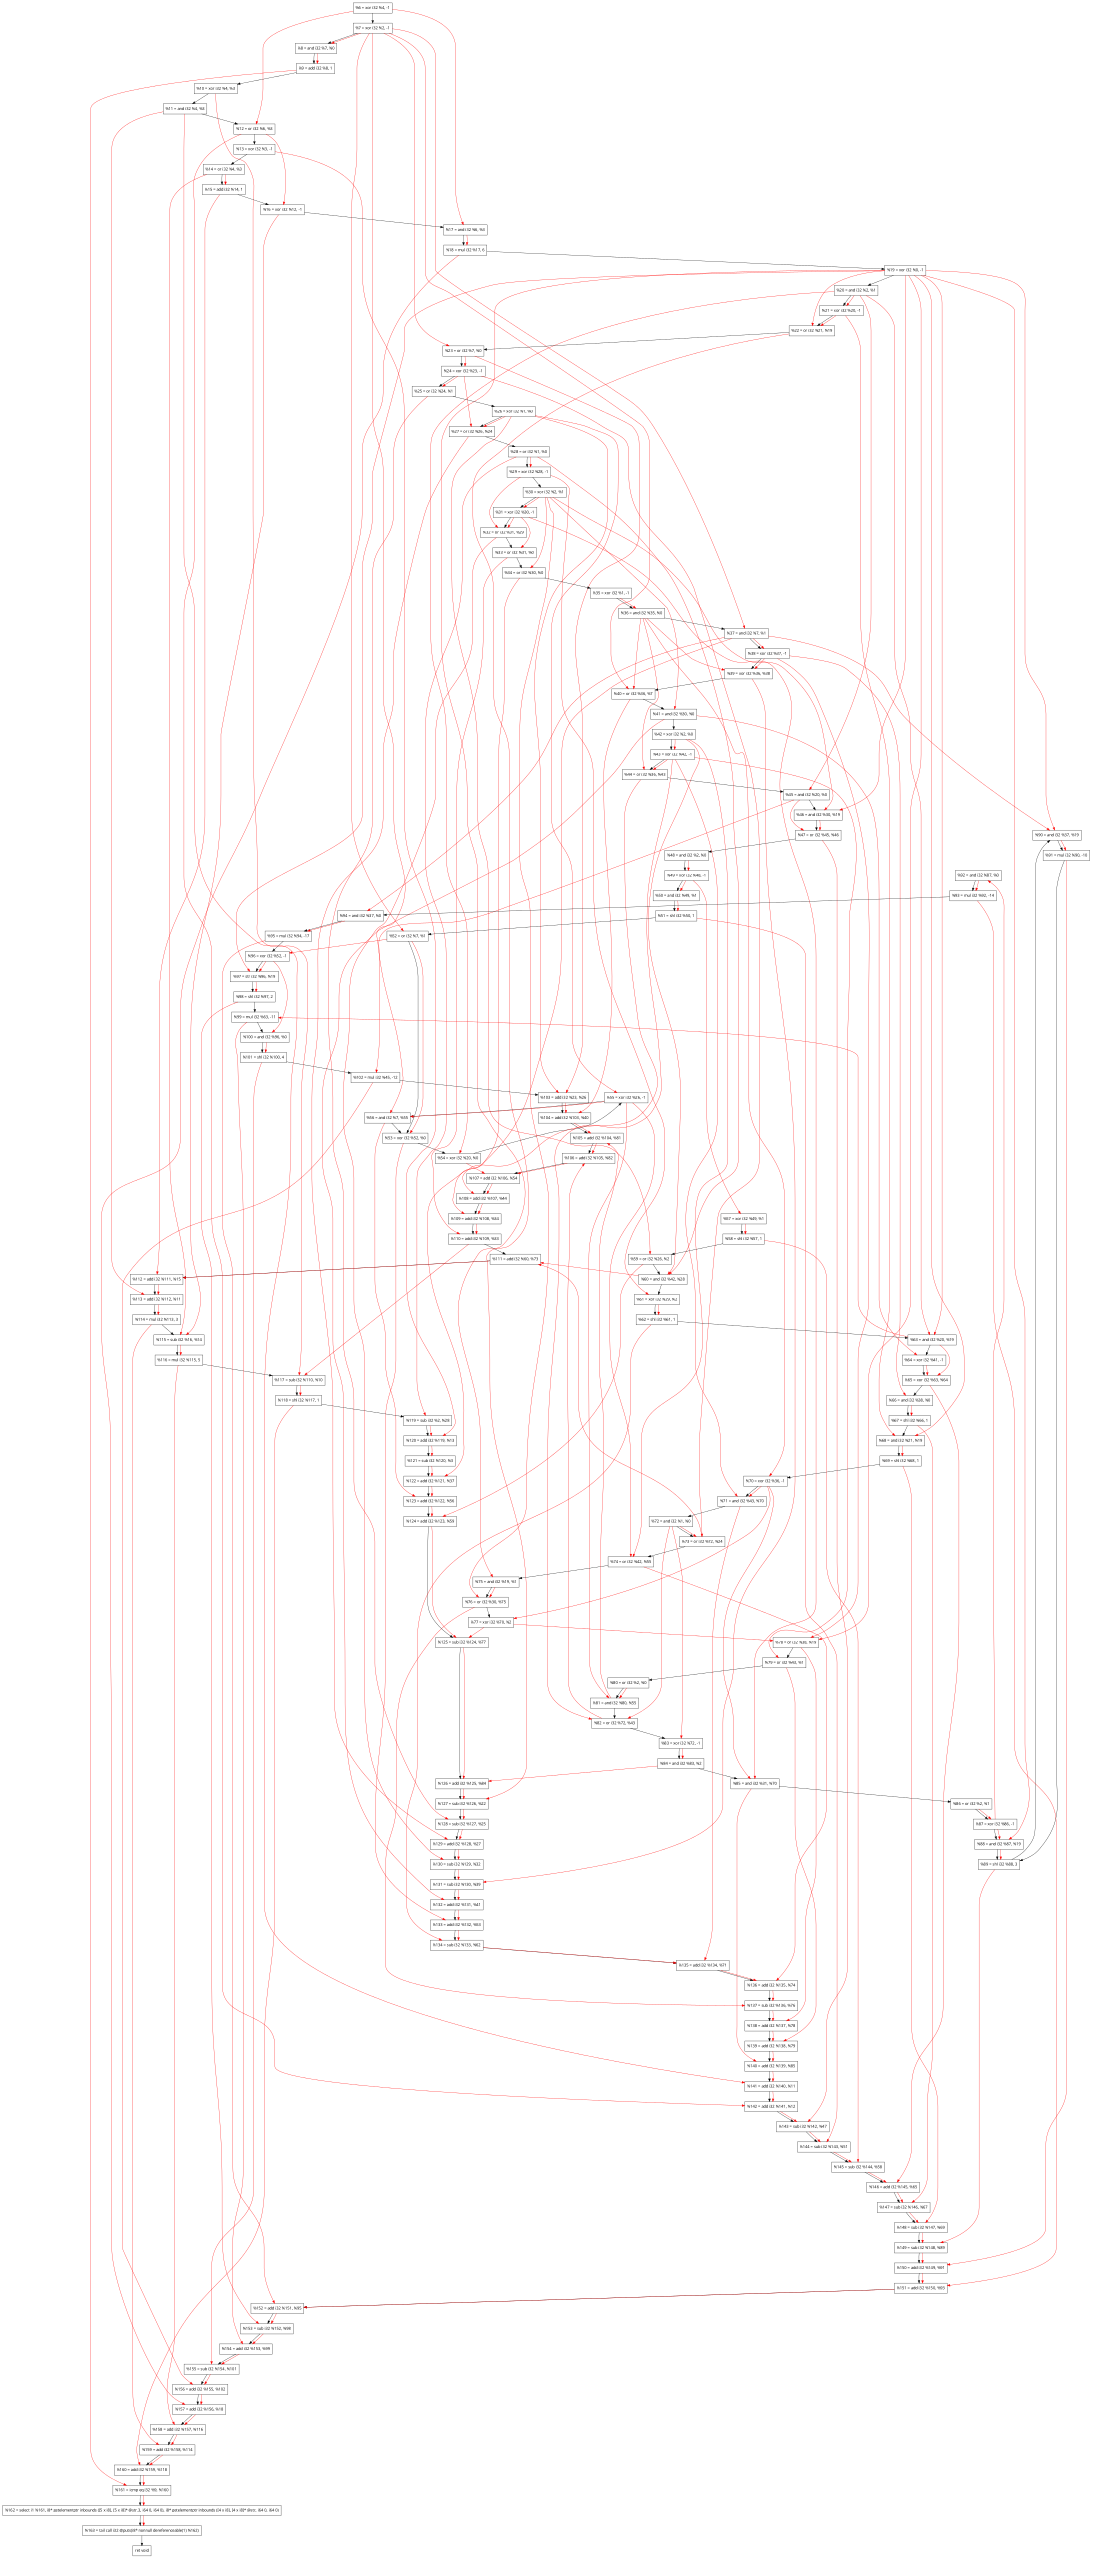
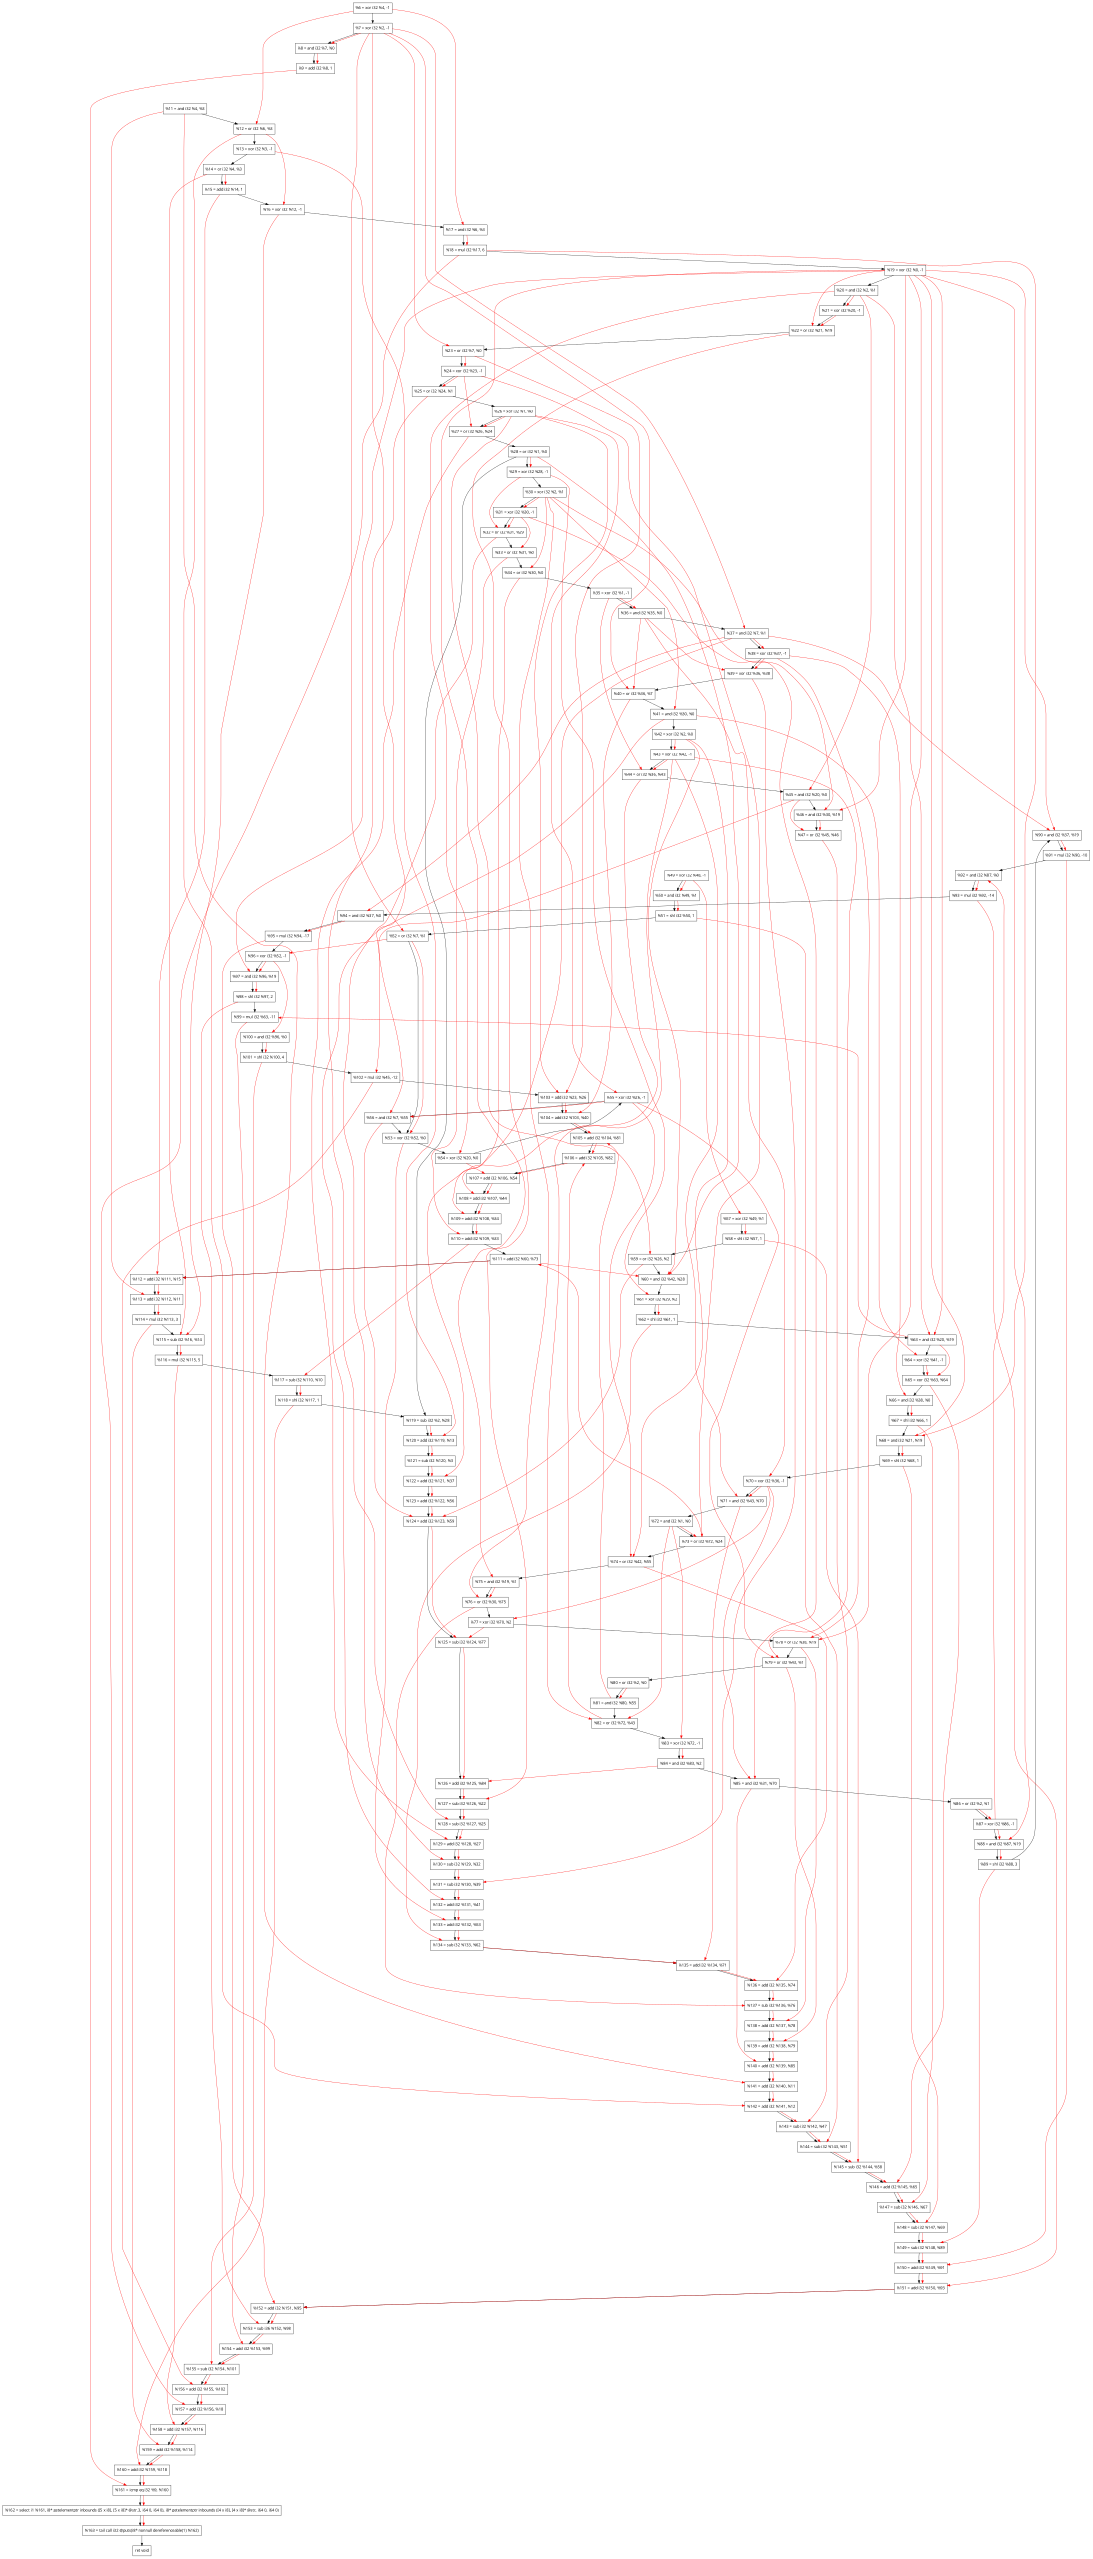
(216, 89) -> none
(658, 694) -> (605, 686)
(687, 855) -> none
(890, 874) -> (1035, 606)
(433, 900) -> (433, 900)
(254, 977) -> (254, 977)
(259, 1026) -> none
(591, 1269) -> (588, 1269)
(378, 1303) -> (366, 1316)
(1056, 1367) -> (1023, 865)
(589, 1399) -> (738, 1355)
(642, 1632) -> (642, 1632)
(267, 2329) -> (267, 2329)
